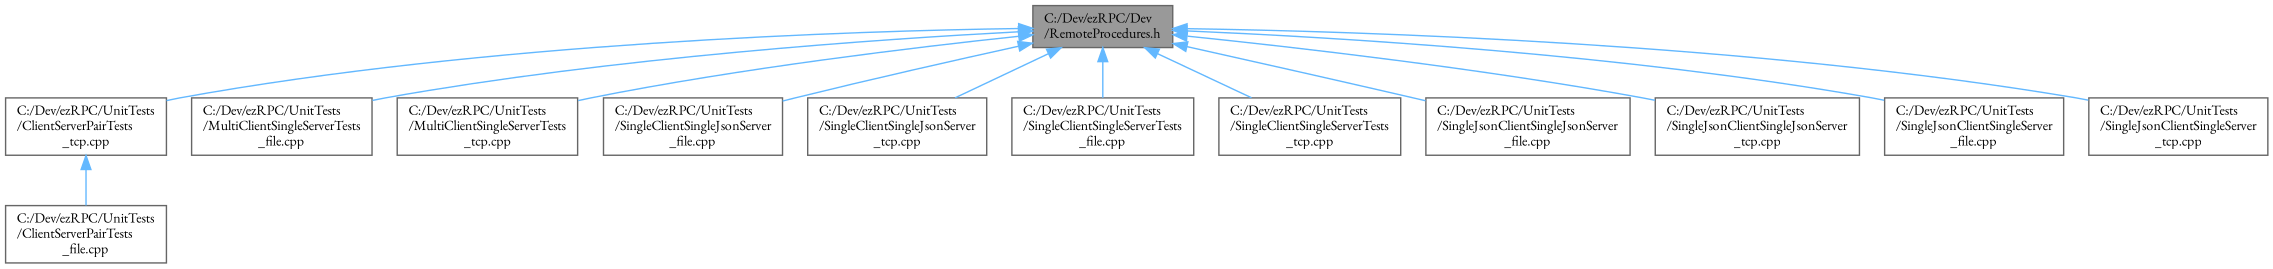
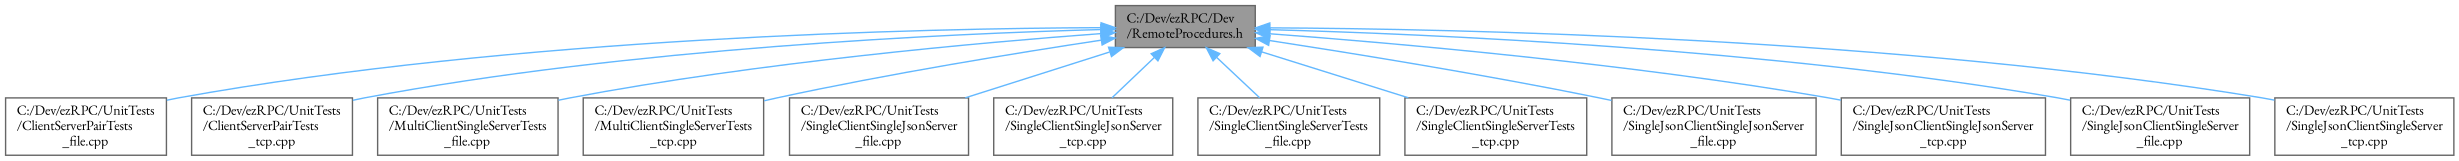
(86, 188) -> (632, 45)
